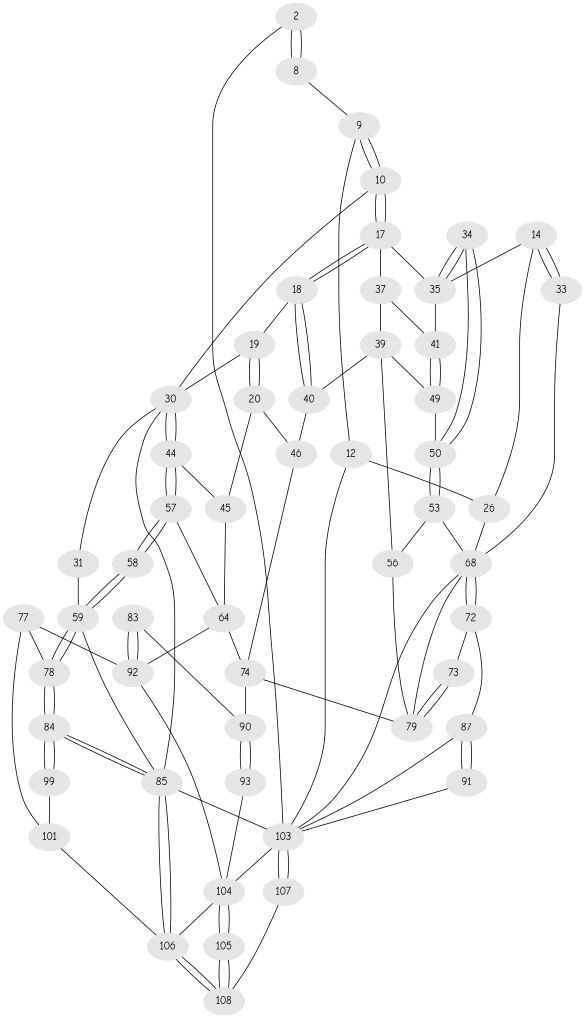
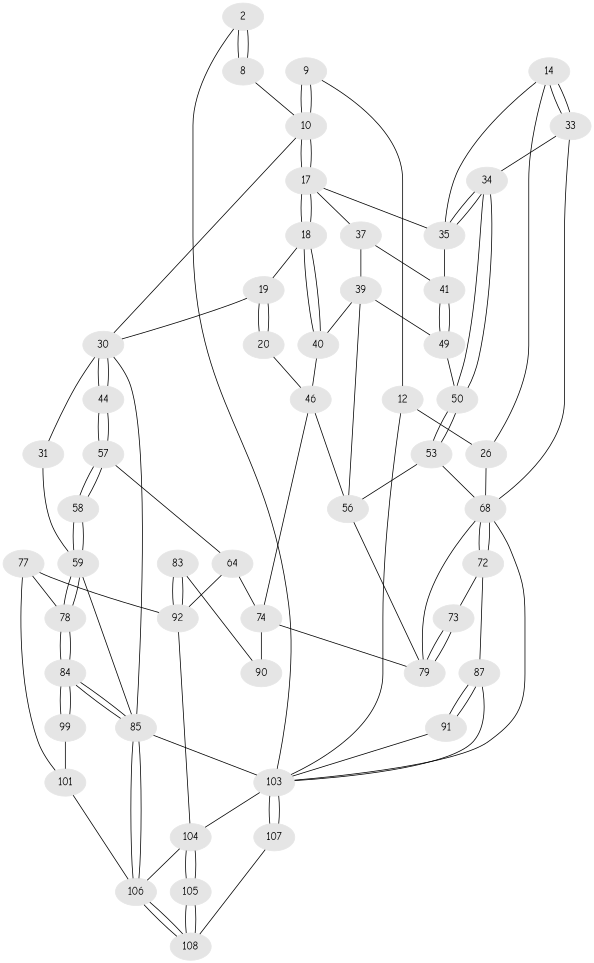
(328, 99) -> (275, 99)
none -> (525, 156)
none -> (329, 454)
(226, 509) -> none
(245, 783) -> none
